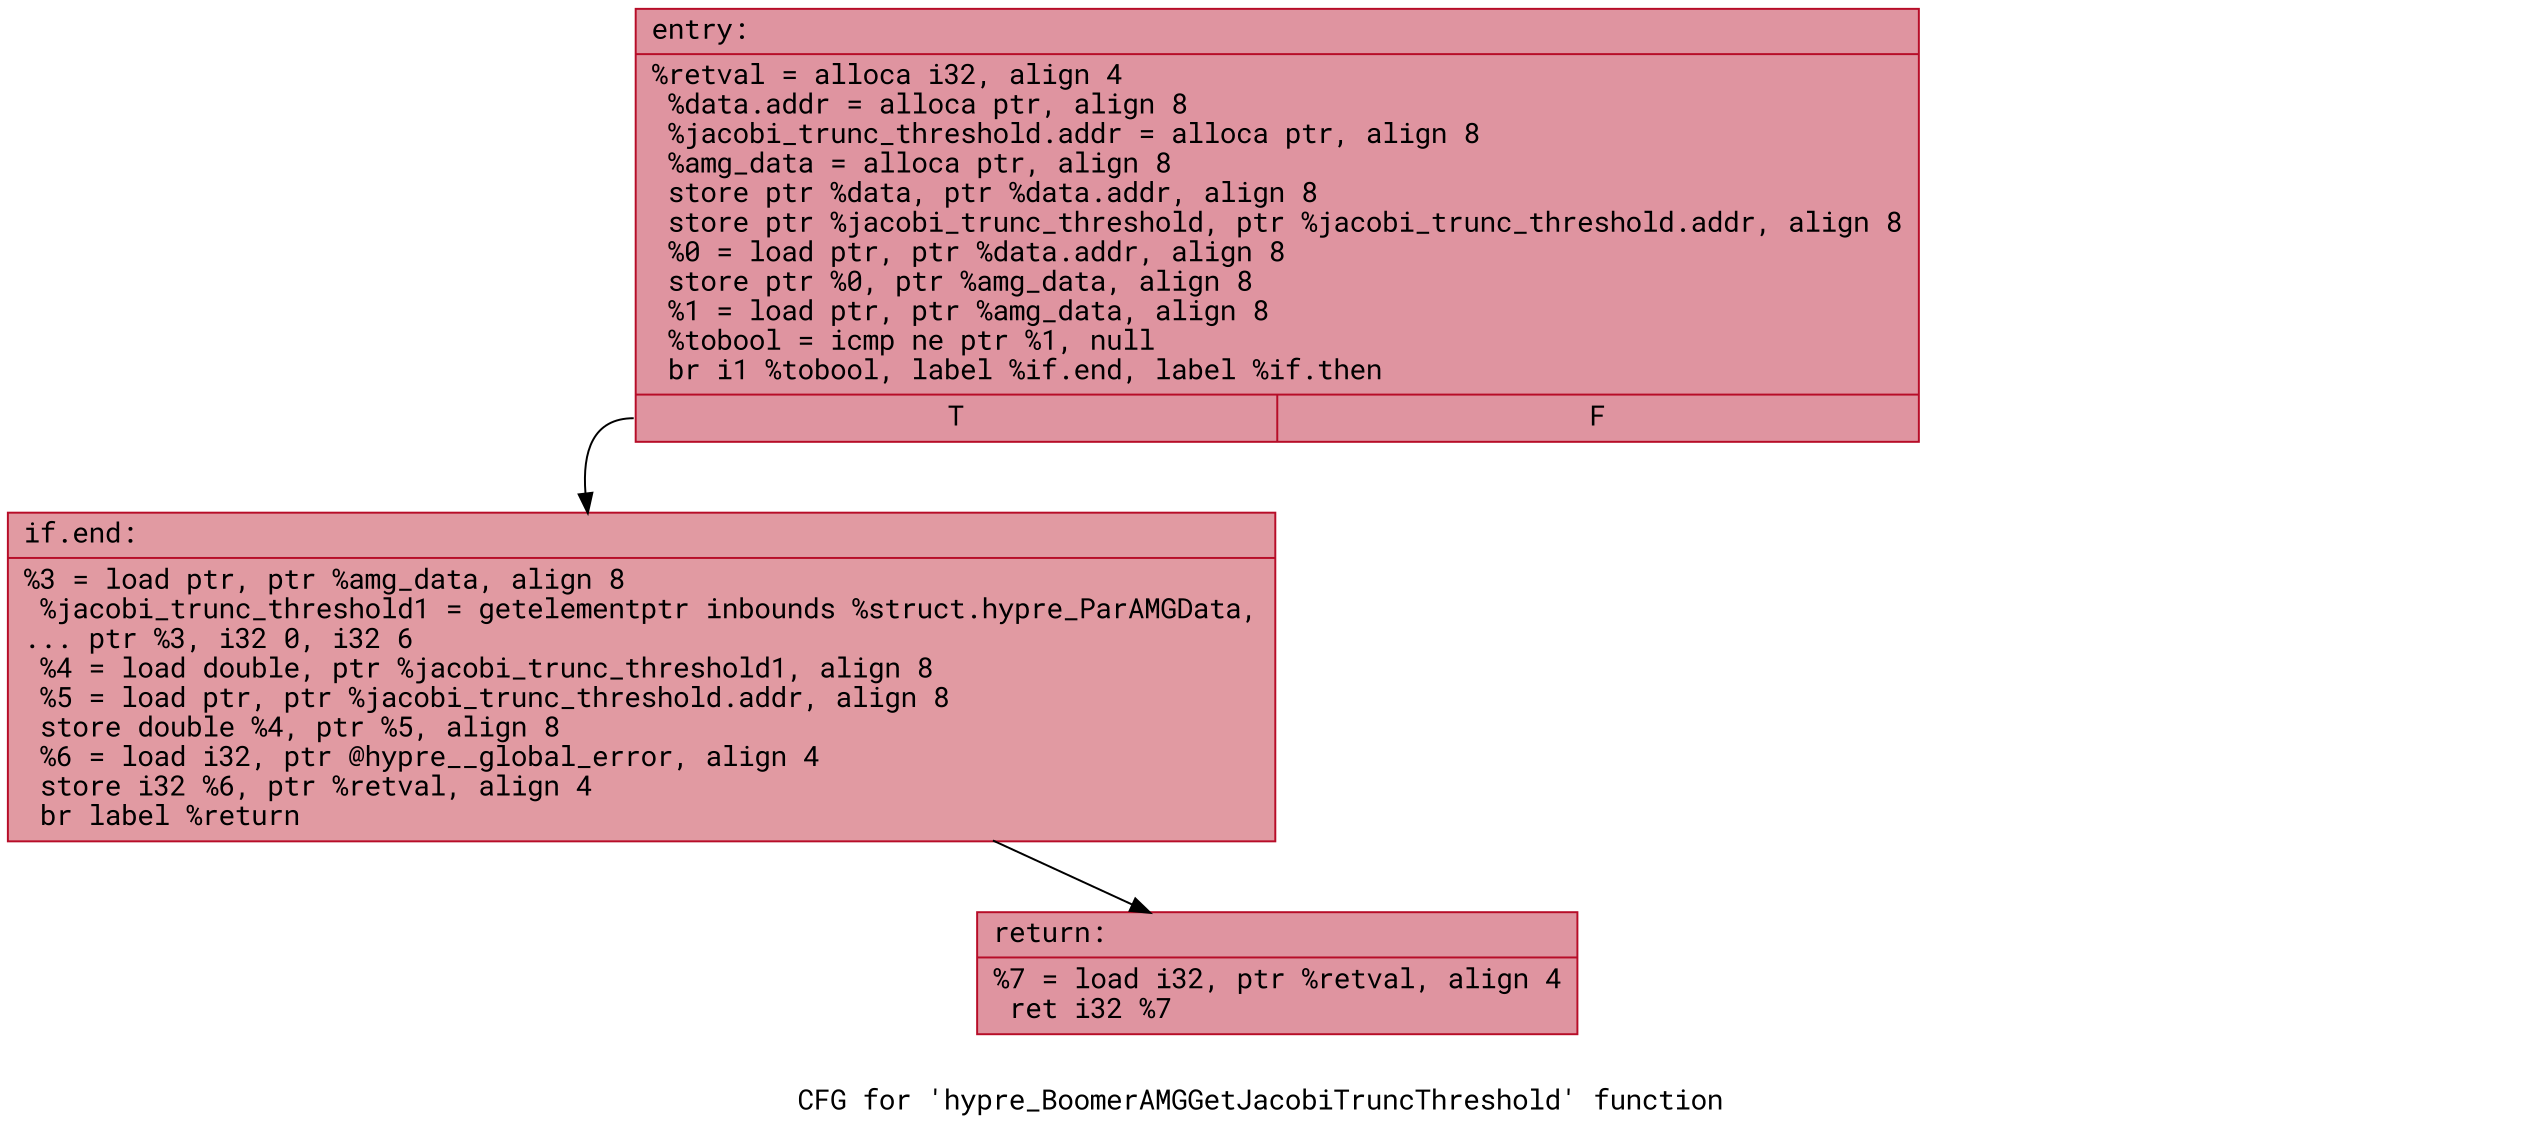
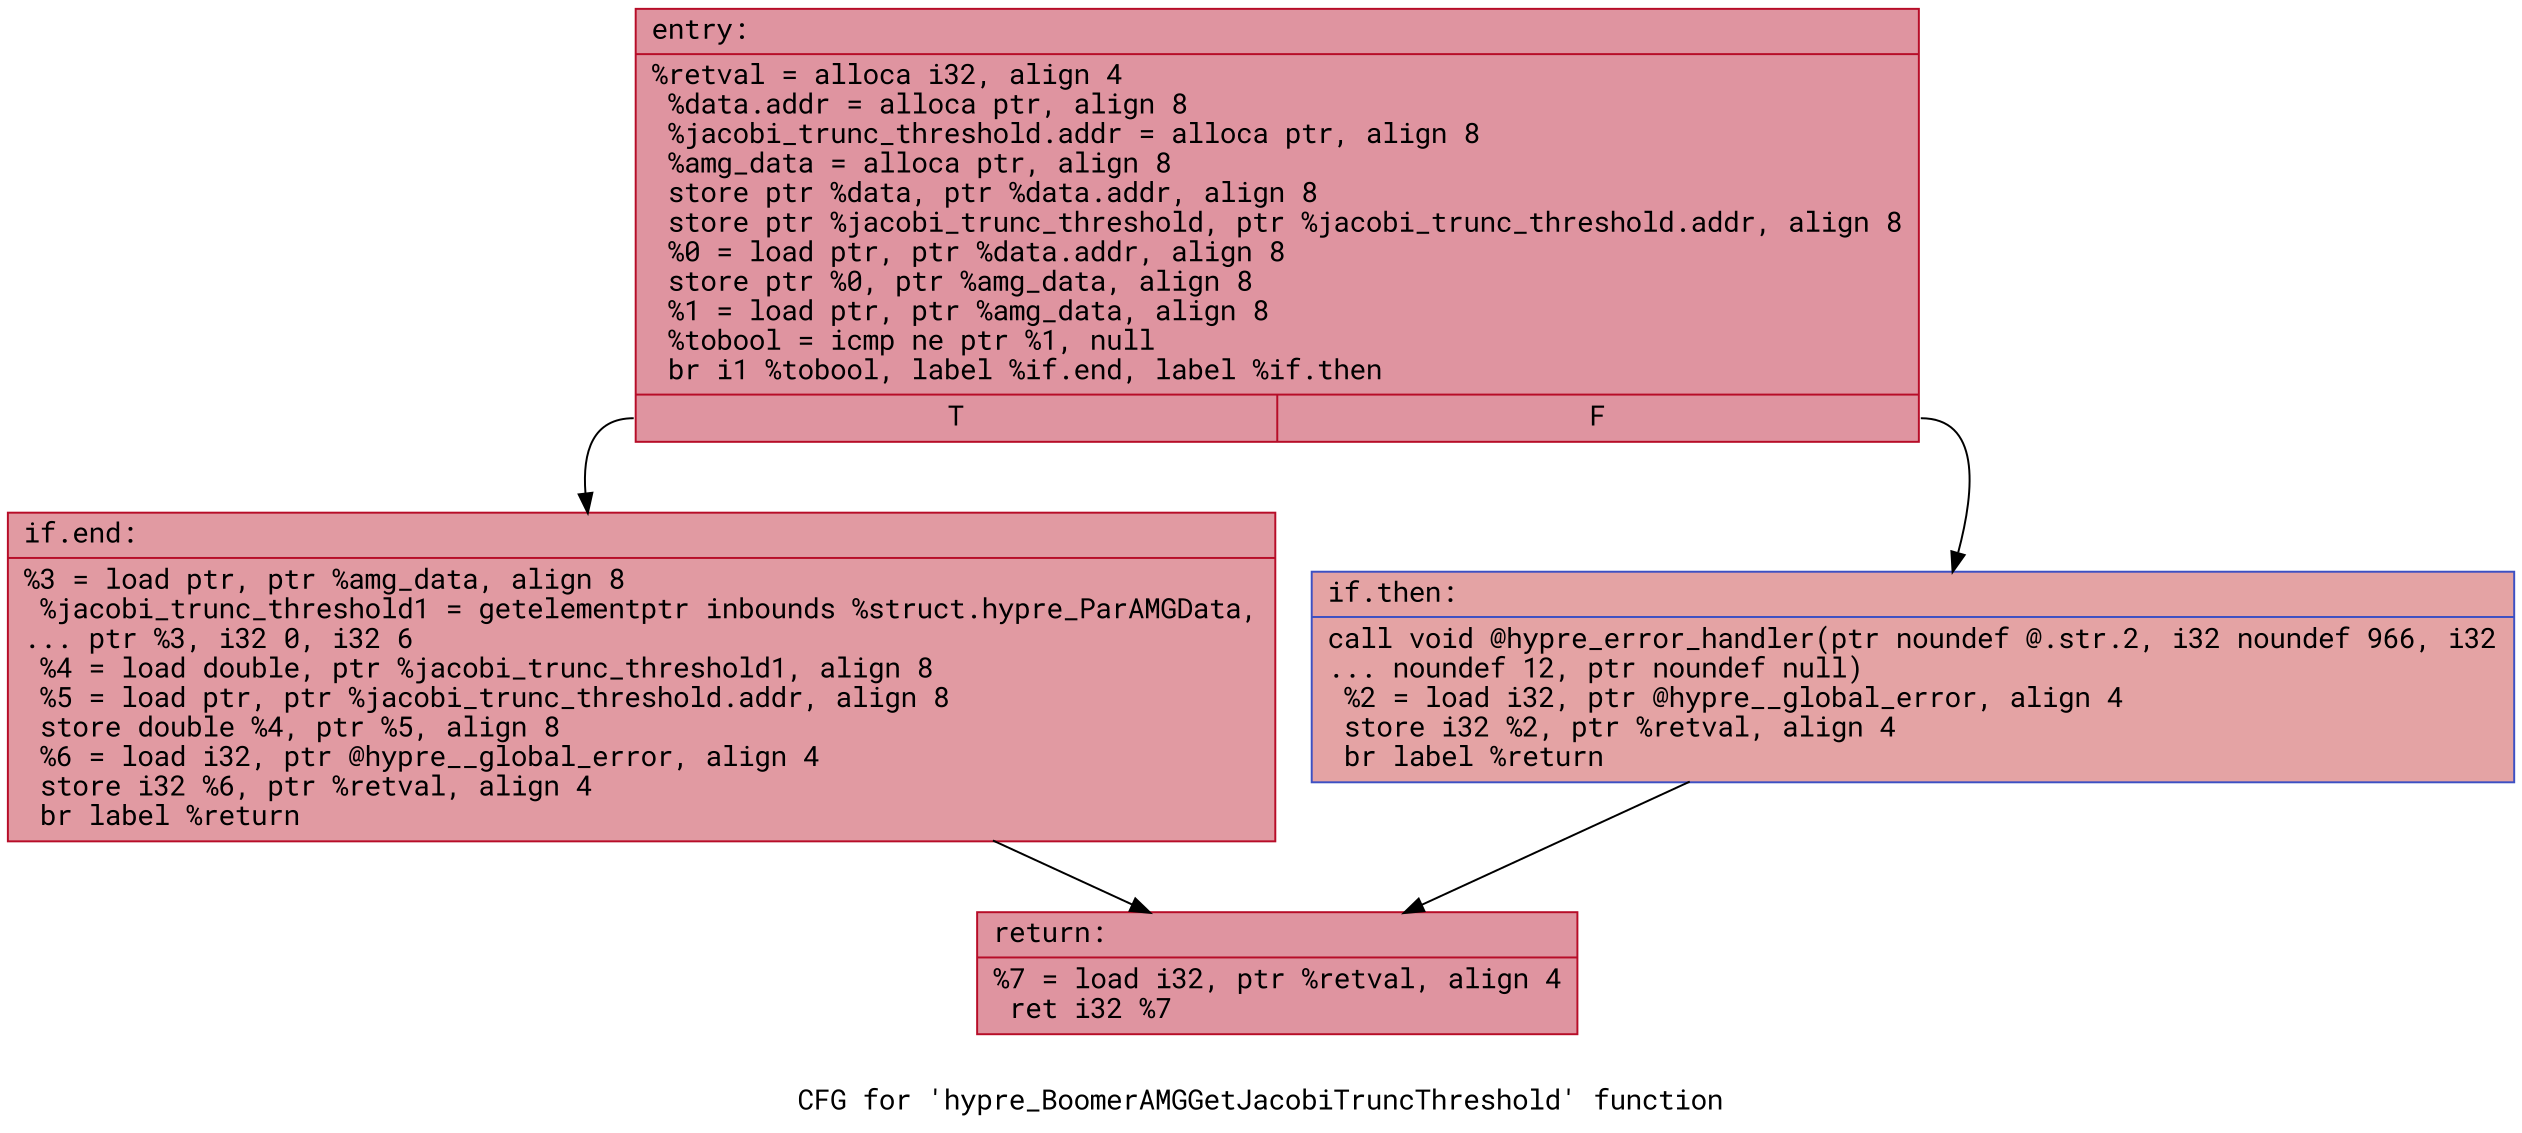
none -> (1913, 677)
